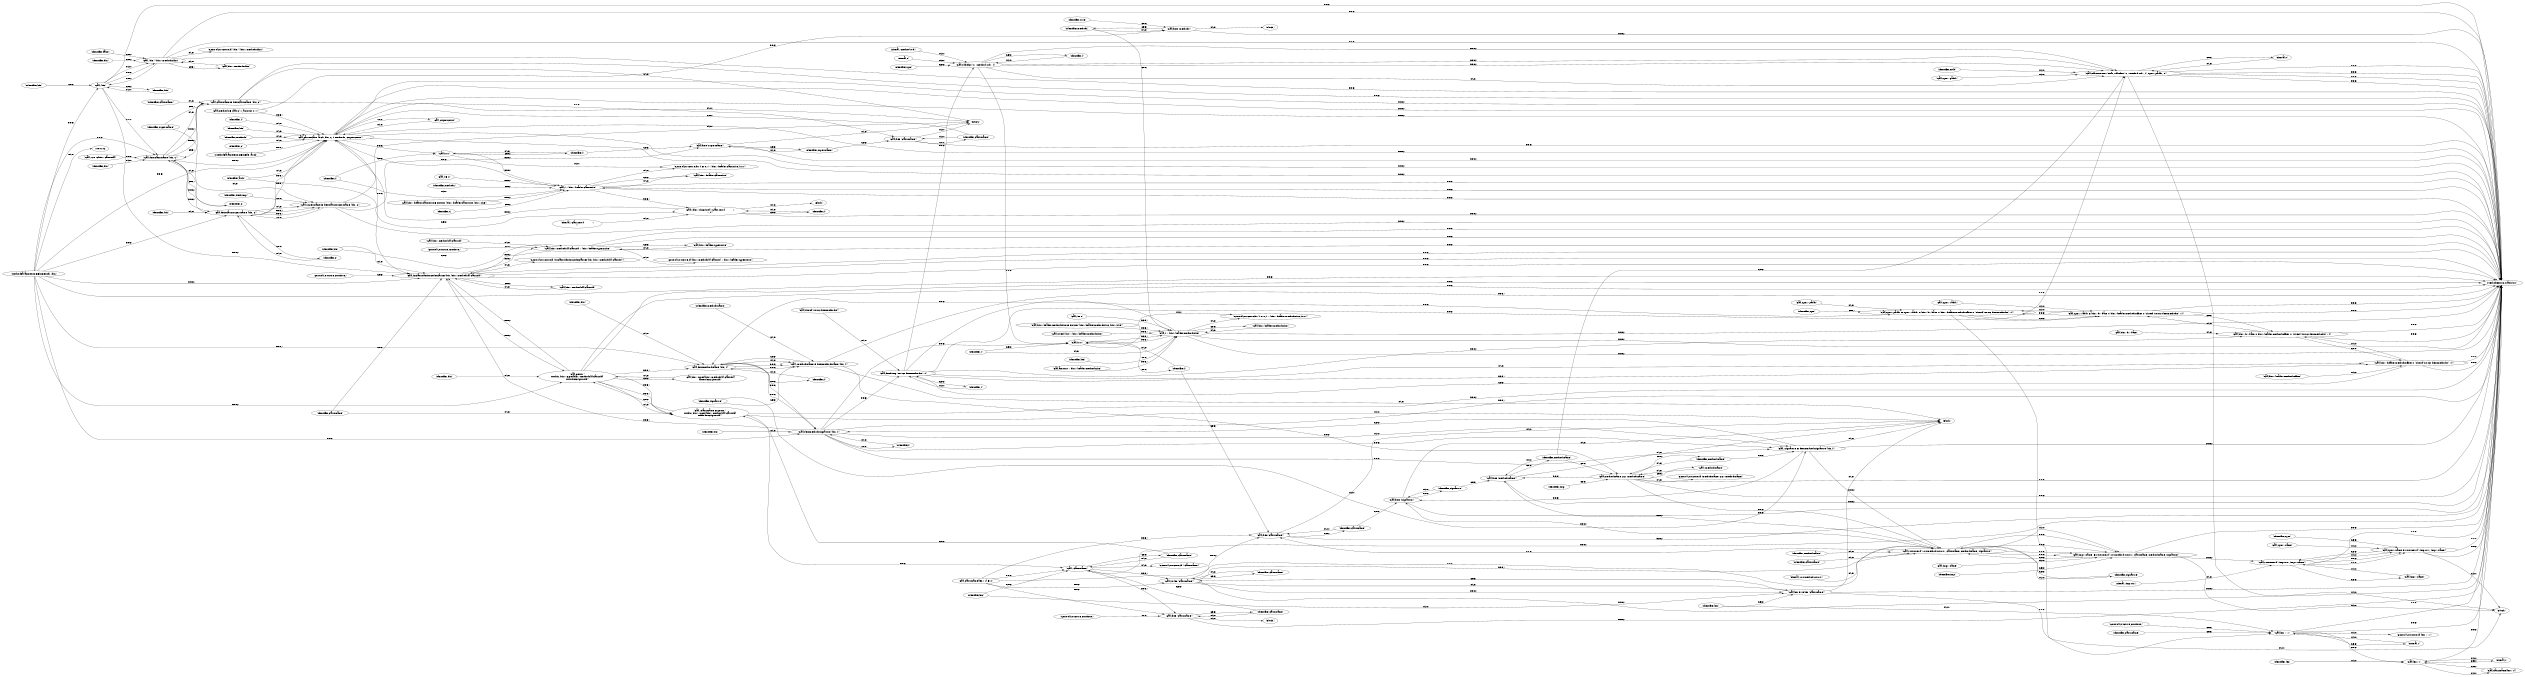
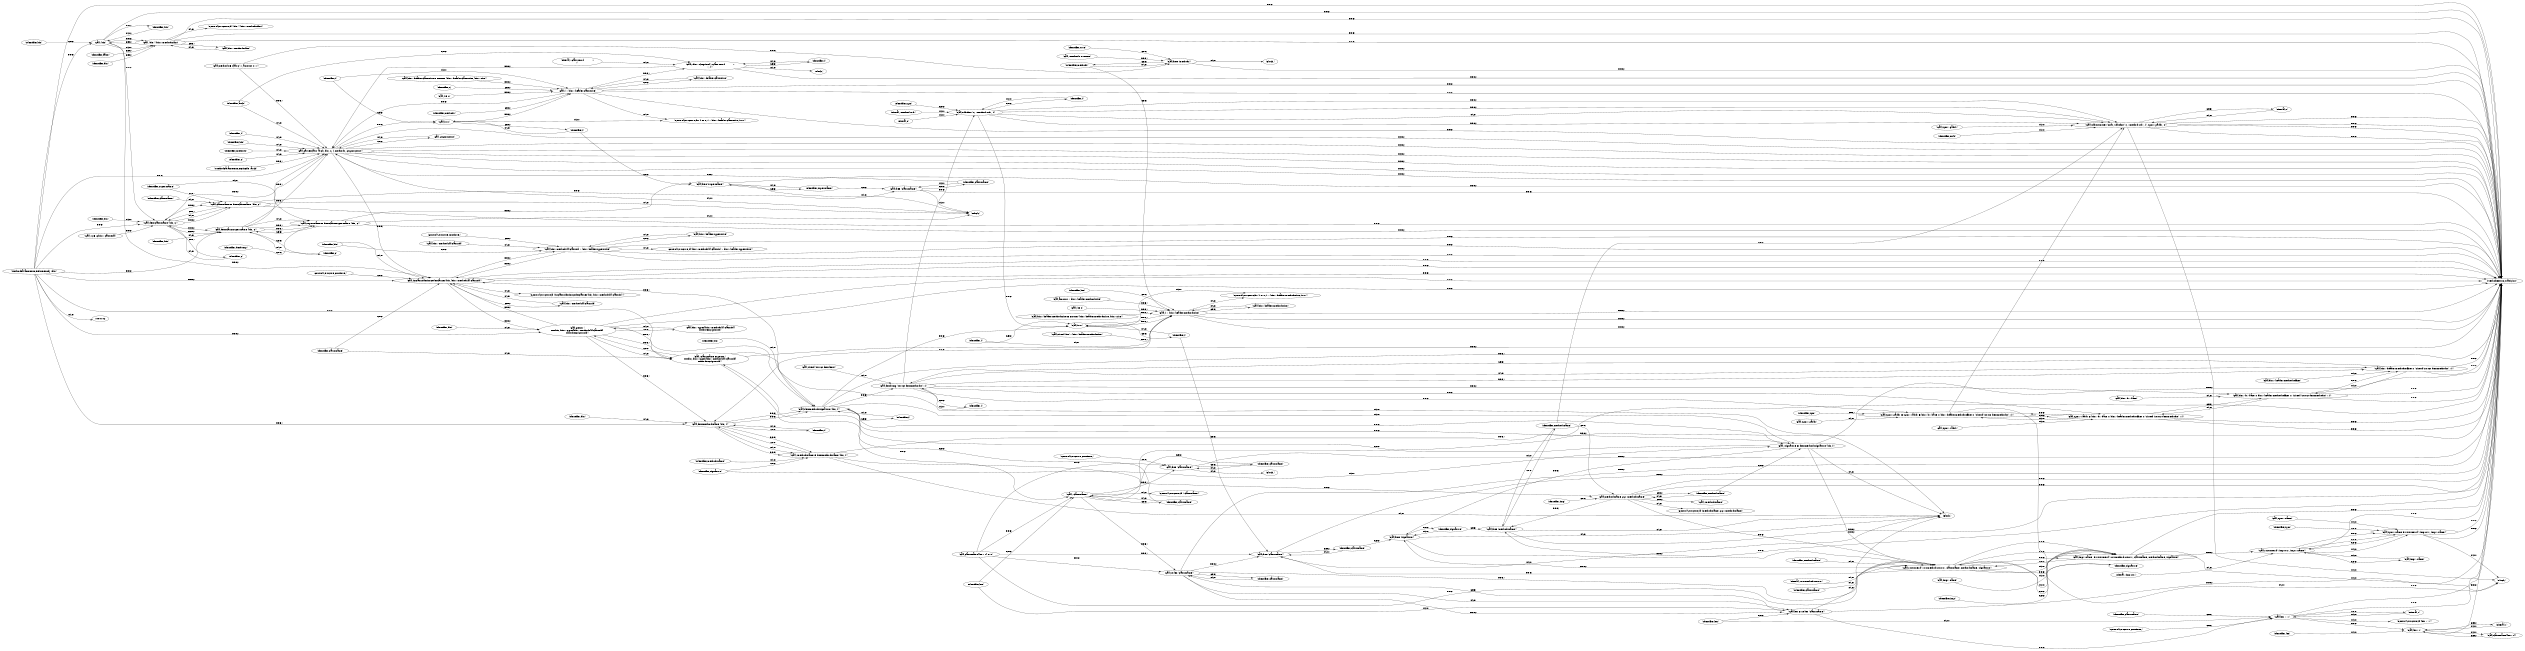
none -> (1077, 56)
(819, 310) -> (819, 367)
(1666, 472) -> none
